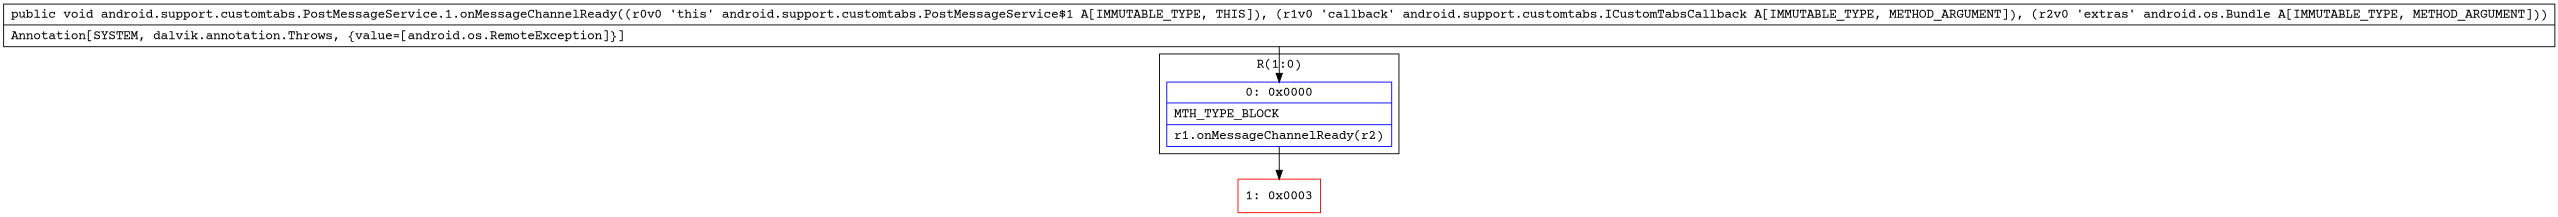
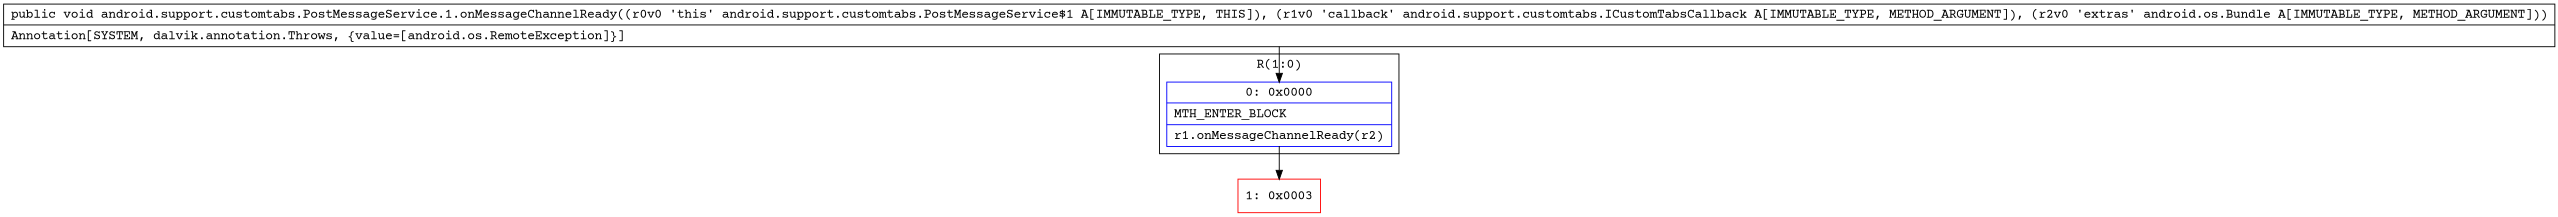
(1227, 113) -> (1230, 113)
